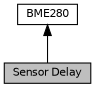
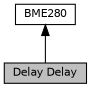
(48, 73) -> (45, 73)
